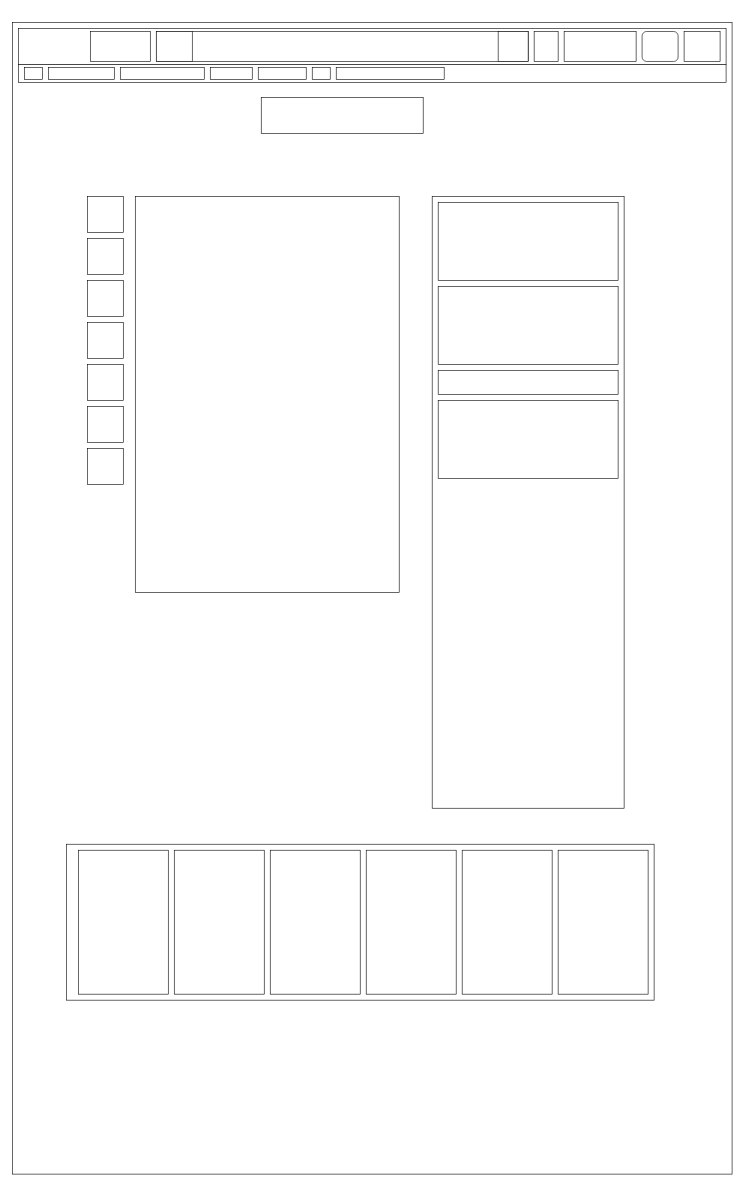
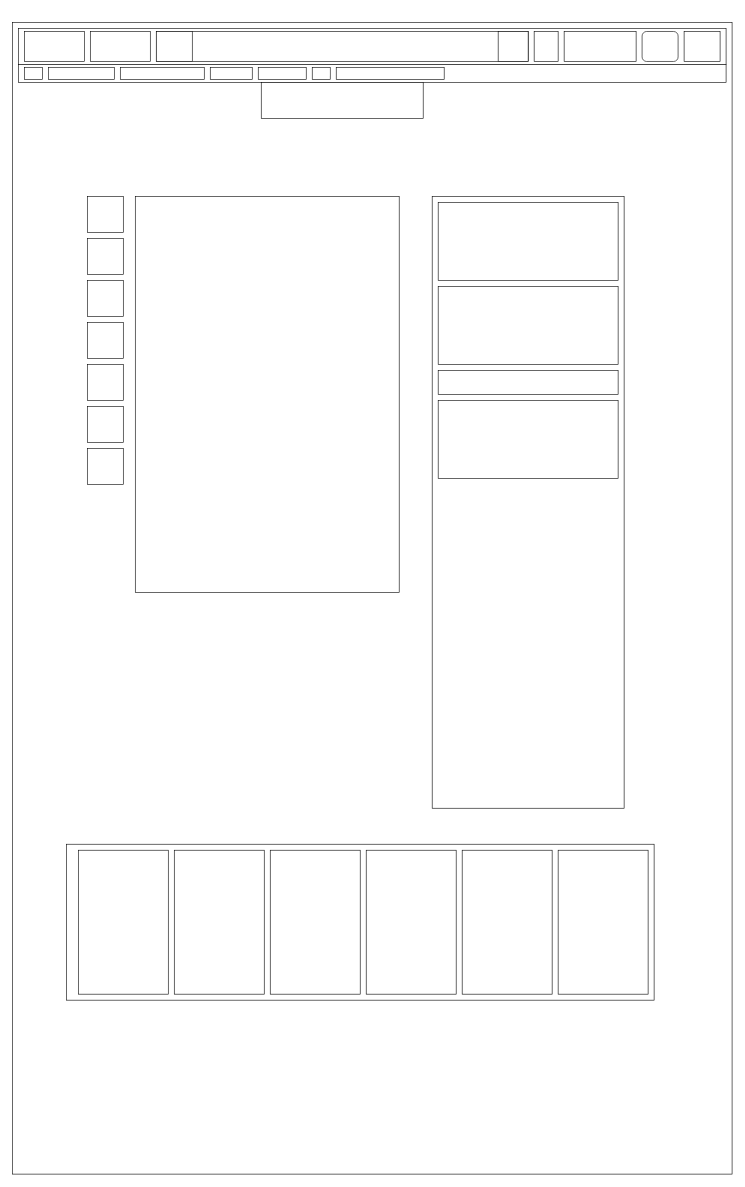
none -> (54, 47)
(342, 116) -> (342, 101)
